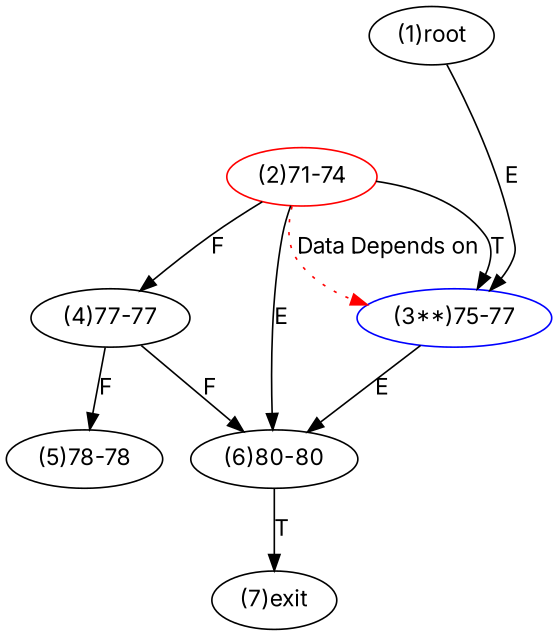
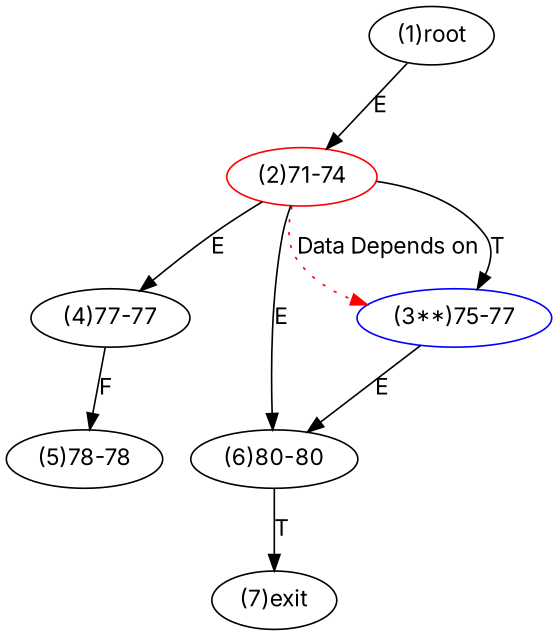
(494, 170) -> (373, 100)
(218, 247) -> (218, 247)
(186, 383) -> none
